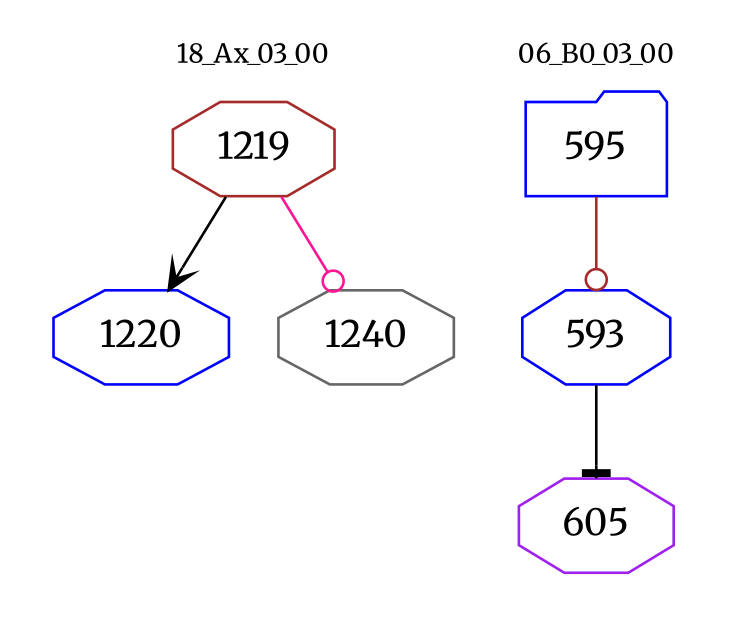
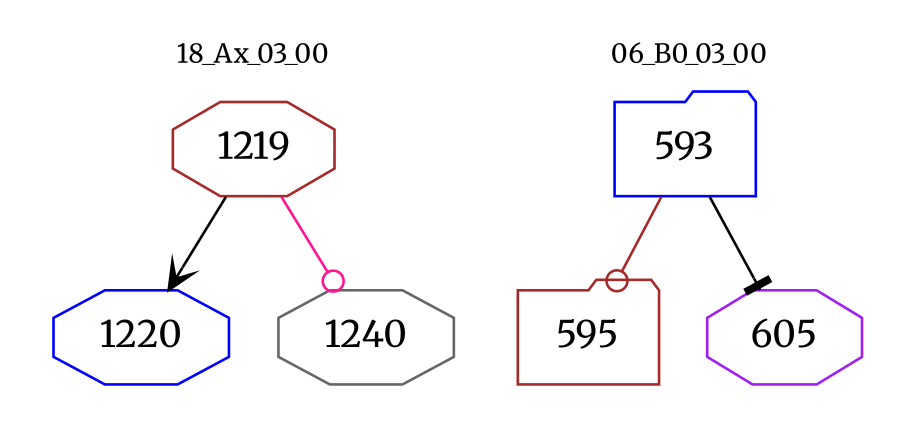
(596, 149) -> (588, 337)
(596, 233) -> (642, 234)
(596, 337) -> (685, 149)
